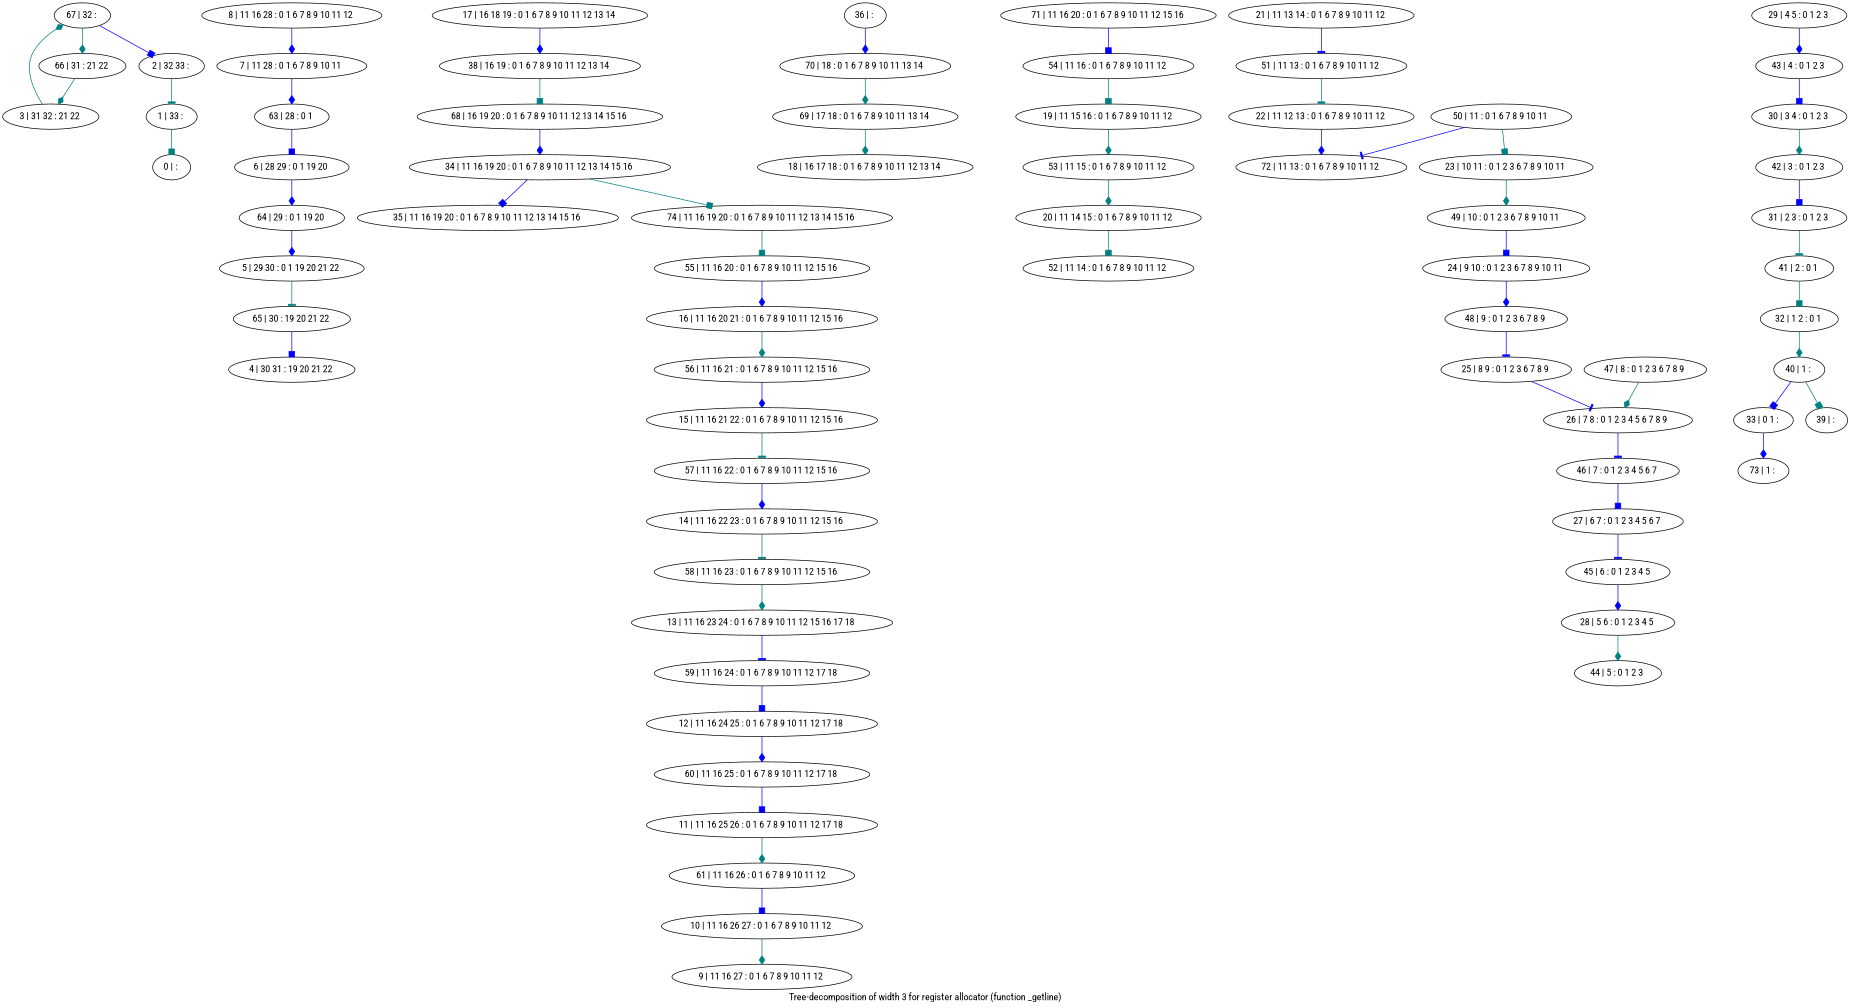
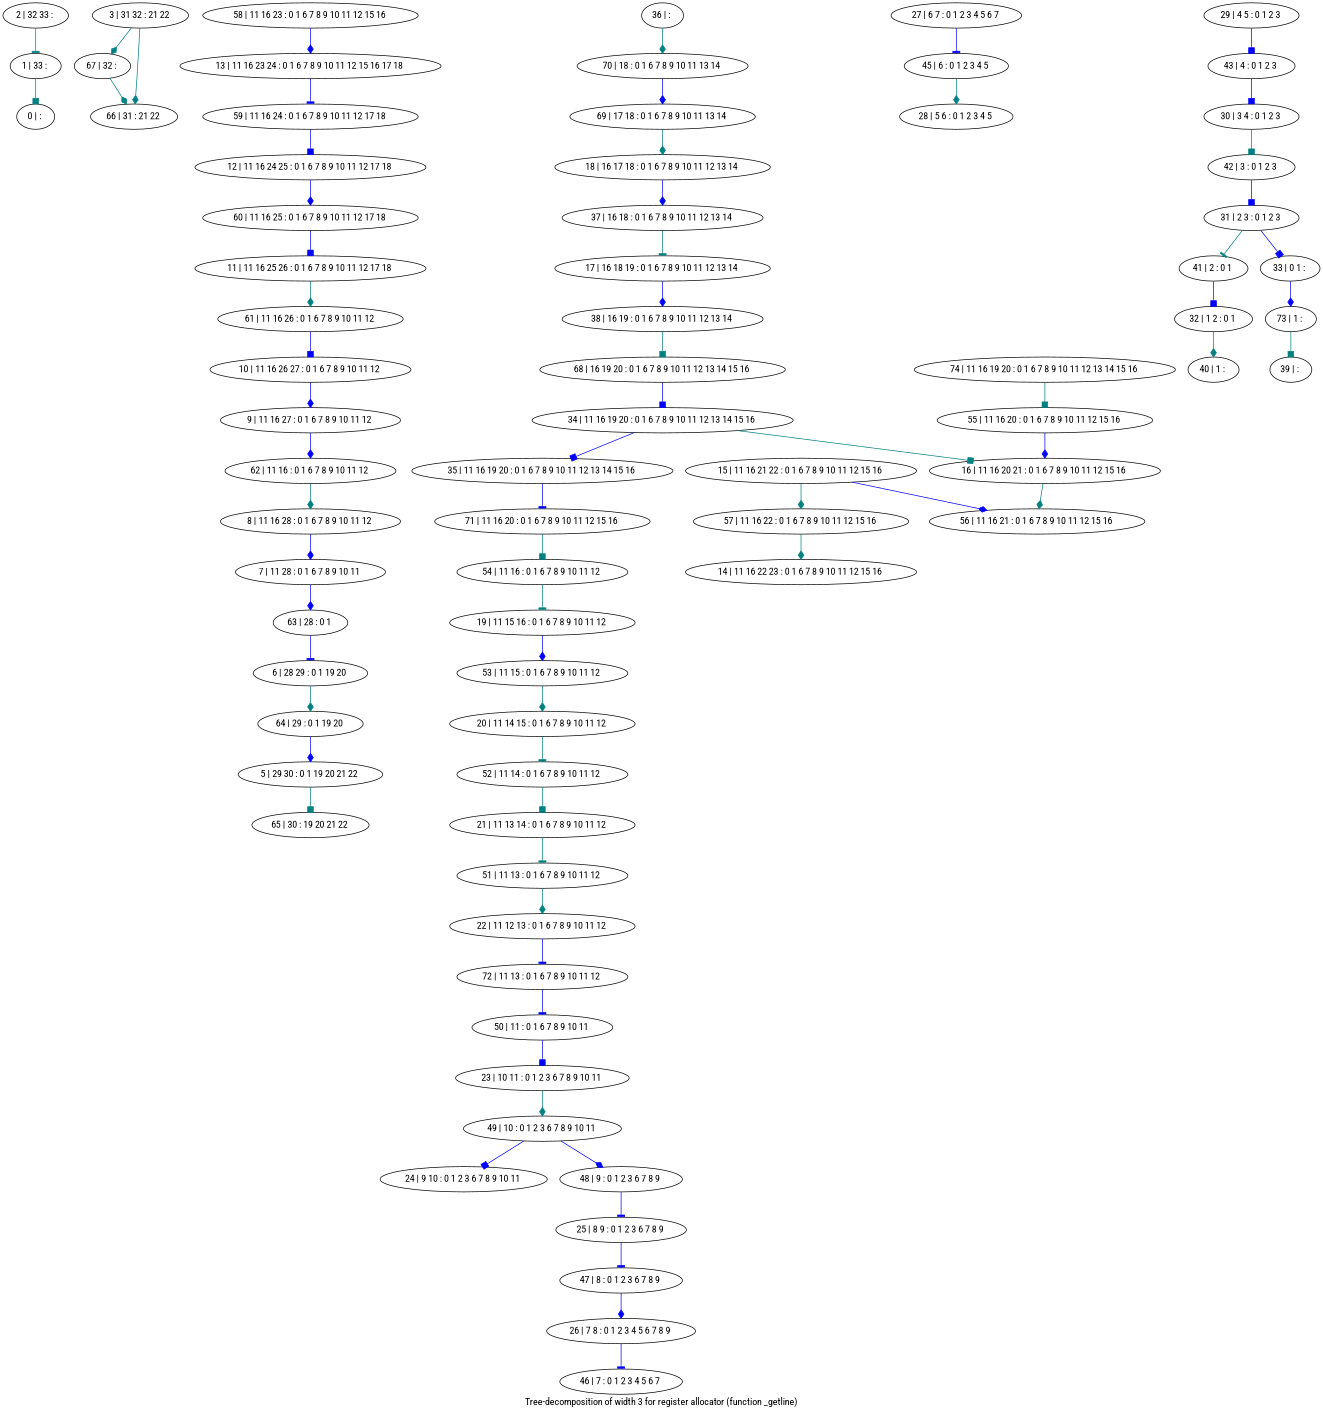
(865, 37) -> (663, 37)
(1108, 37) -> (542, 543)
(1799, 37) -> (1252, 37)
(123, 39) -> none
(1321, 39) -> (542, 849)
(865, 87) -> (663, 87)
(69, 88) -> (138, 62)
(1108, 88) -> (542, 596)
(1321, 90) -> (542, 897)
(540, 138) -> (663, 392)
(1108, 138) -> (542, 644)
(1321, 138) -> (542, 950)
(1799, 138) -> (1252, 139)
(292, 139) -> (310, 646)
(1503, 139) -> (542, 1049)
(1414, 141) -> (542, 1000)
(292, 188) -> (310, 694)
(648, 192) -> (852, 445)
none -> (663, 218)
(1108, 240) -> (542, 747)
(1506, 290) -> (578, 1152)
(1799, 290) -> (1214, 290)
(292, 292) -> (310, 796)
(292, 370) -> none
(762, 391) -> (915, 495)
(1634, 391) -> (621, 1302)
(1784, 392) -> (1269, 241)
(1811, 392) -> (1291, 341)
(1560, 394) -> (621, 1253)
(762, 444) -> (801, 492)
none -> (310, 471)
(762, 492) -> (801, 543)
(1618, 493) -> none
none -> (542, 494)
(762, 545) -> none
(762, 593) -> (310, 37)
(1618, 593) -> (956, 87)
(1618, 673) -> none
none -> (542, 796)
(762, 947) -> (310, 391)
